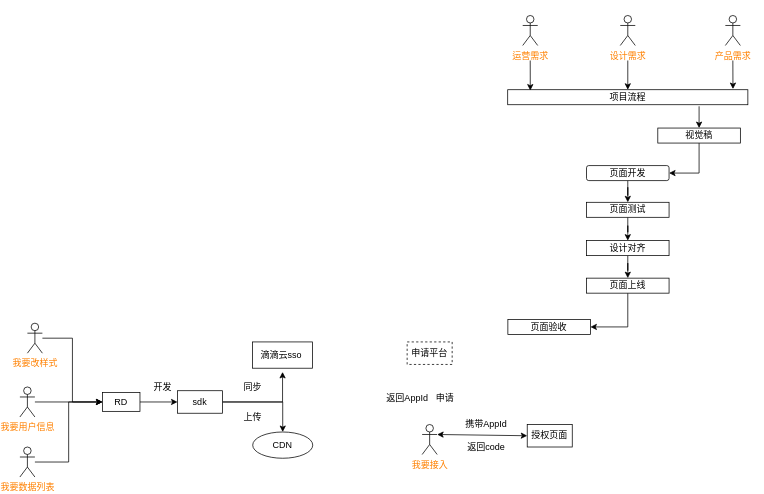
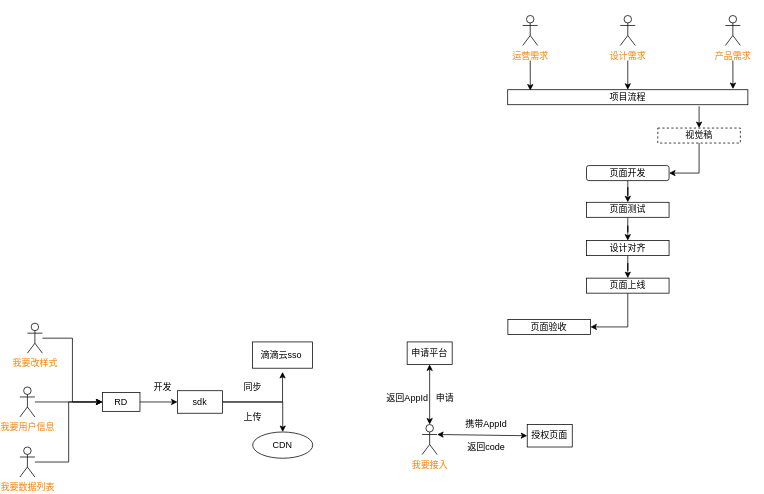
(699, 135) -> (699, 135)
(429, 353) -> (429, 353)
none -> (429, 394)
